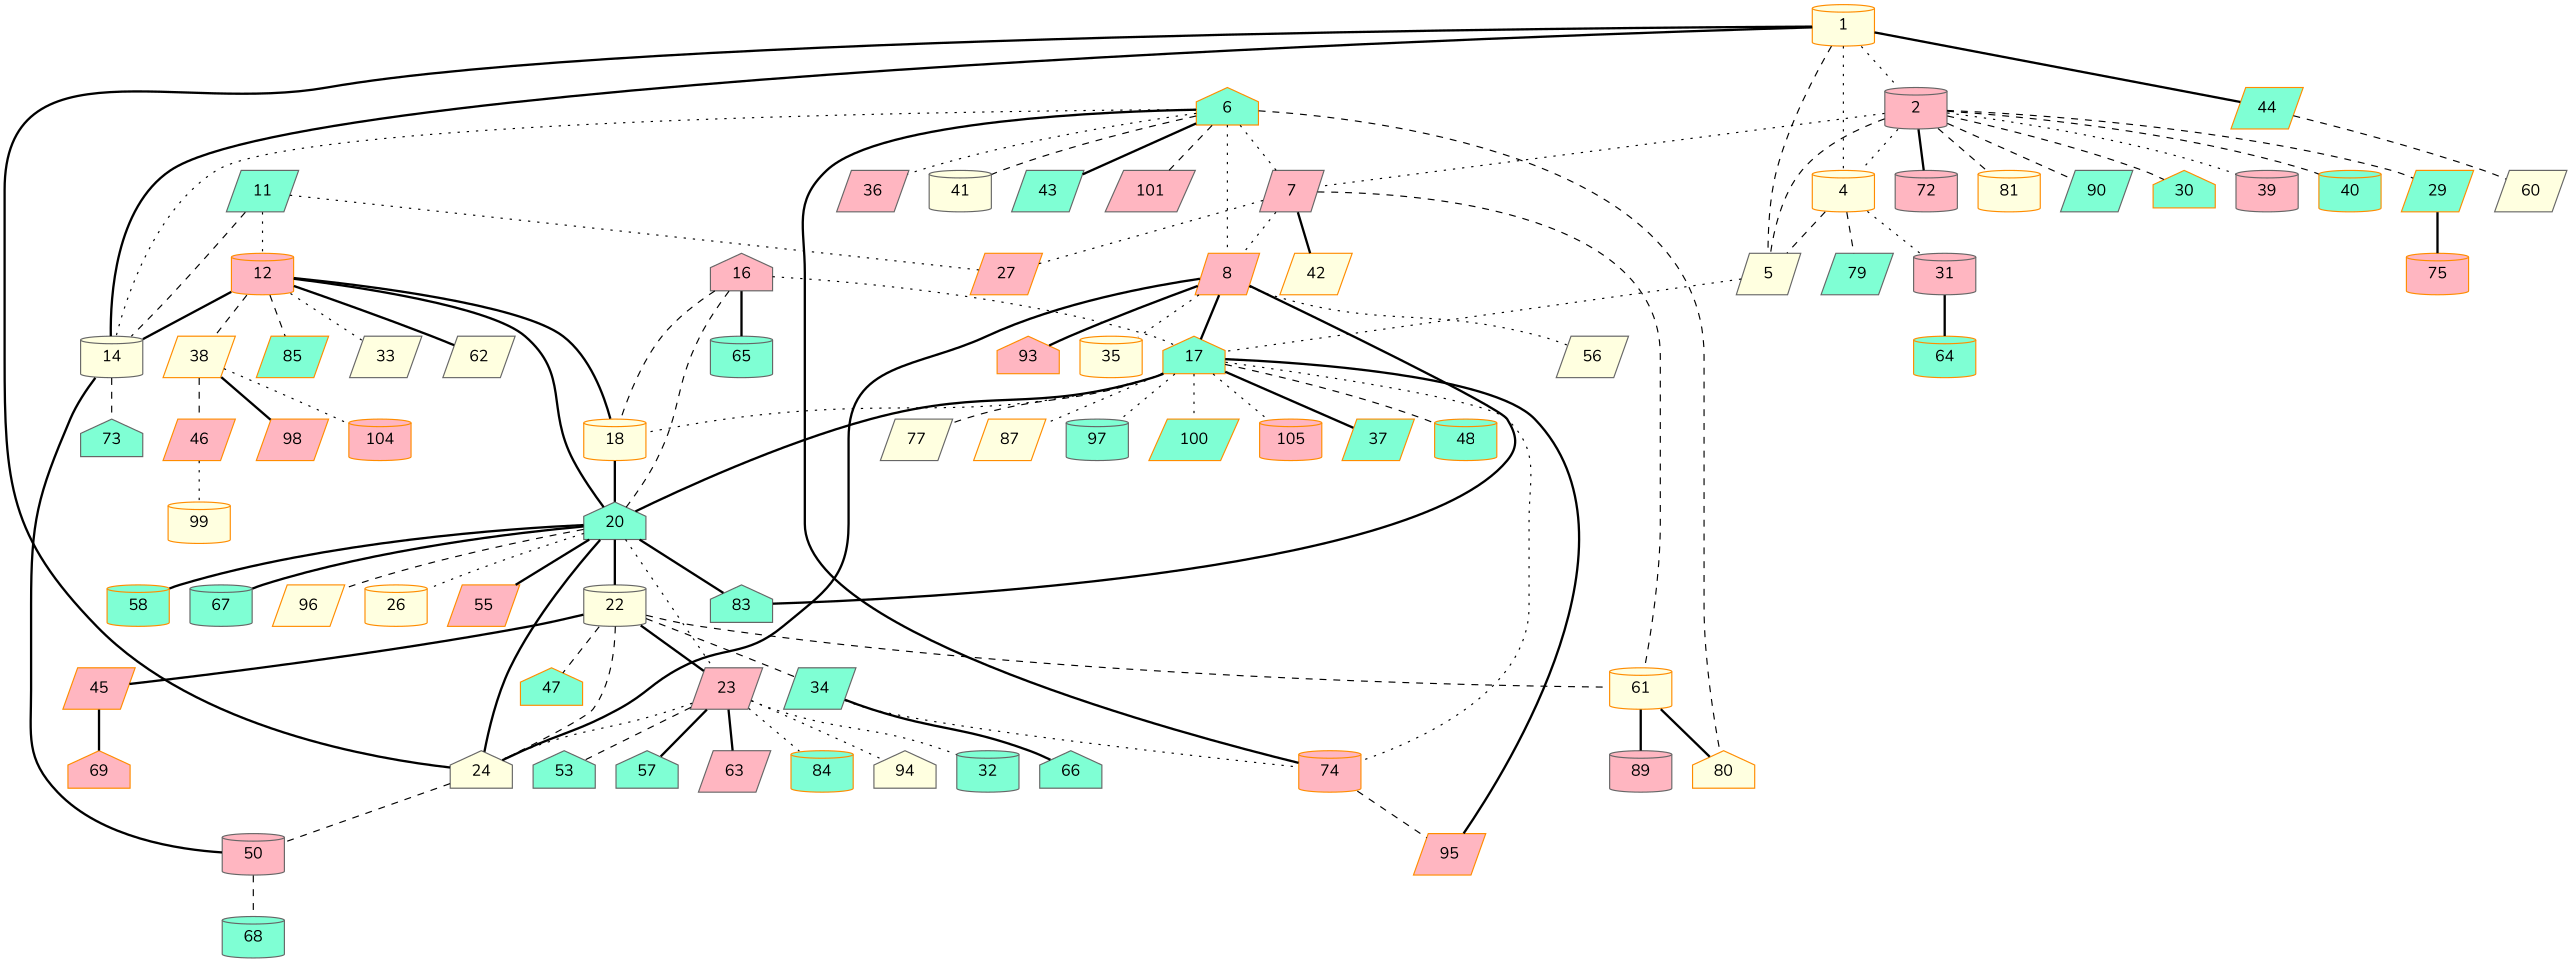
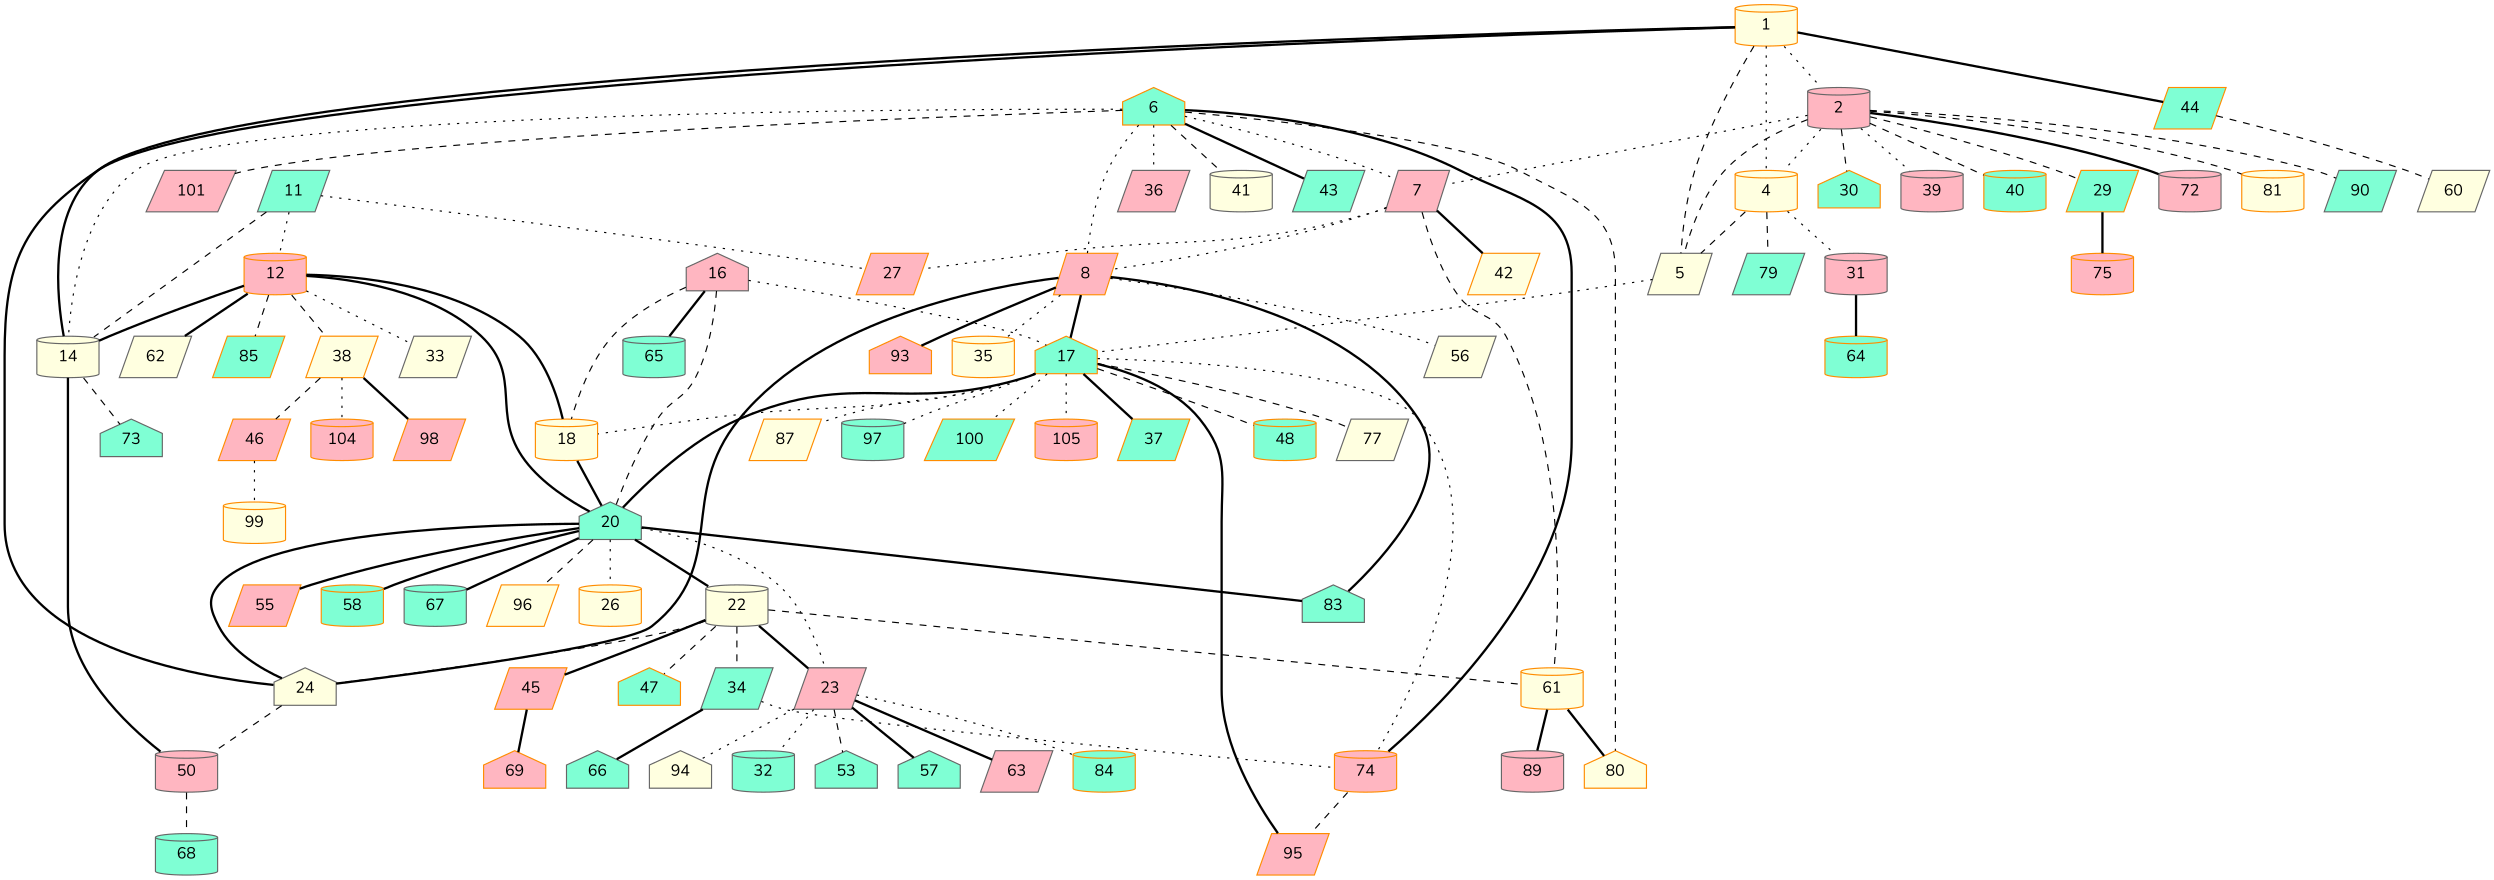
(596, 729) -> none
